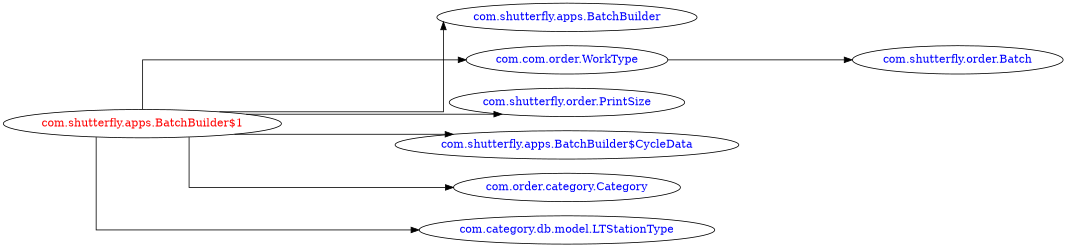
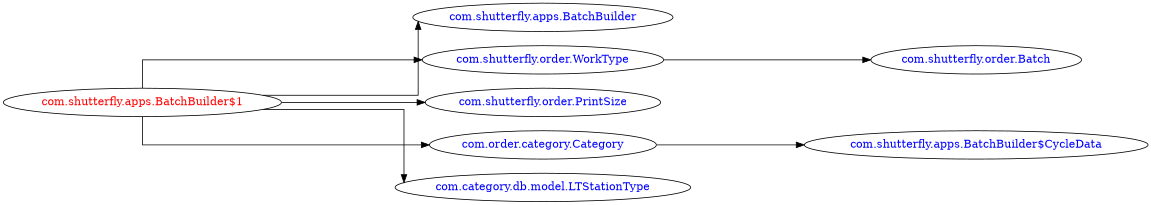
(567, 60) -> (543, 60)
(340, 134) -> (727, 145)
